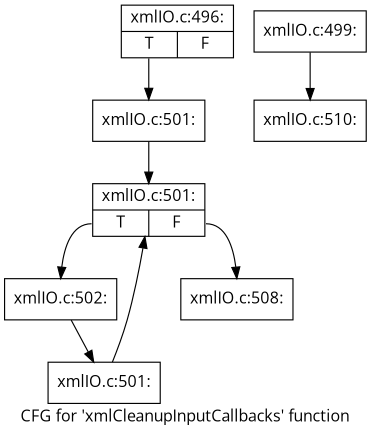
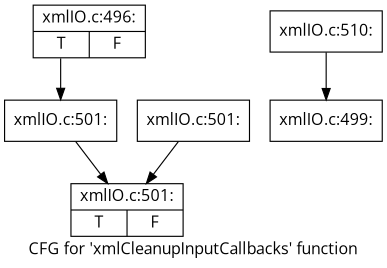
(310, 70) -> (326, 70)
(61, 299) -> none
(237, 299) -> none
